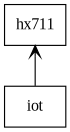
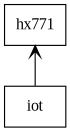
(35, 25) -> (35, 25)
